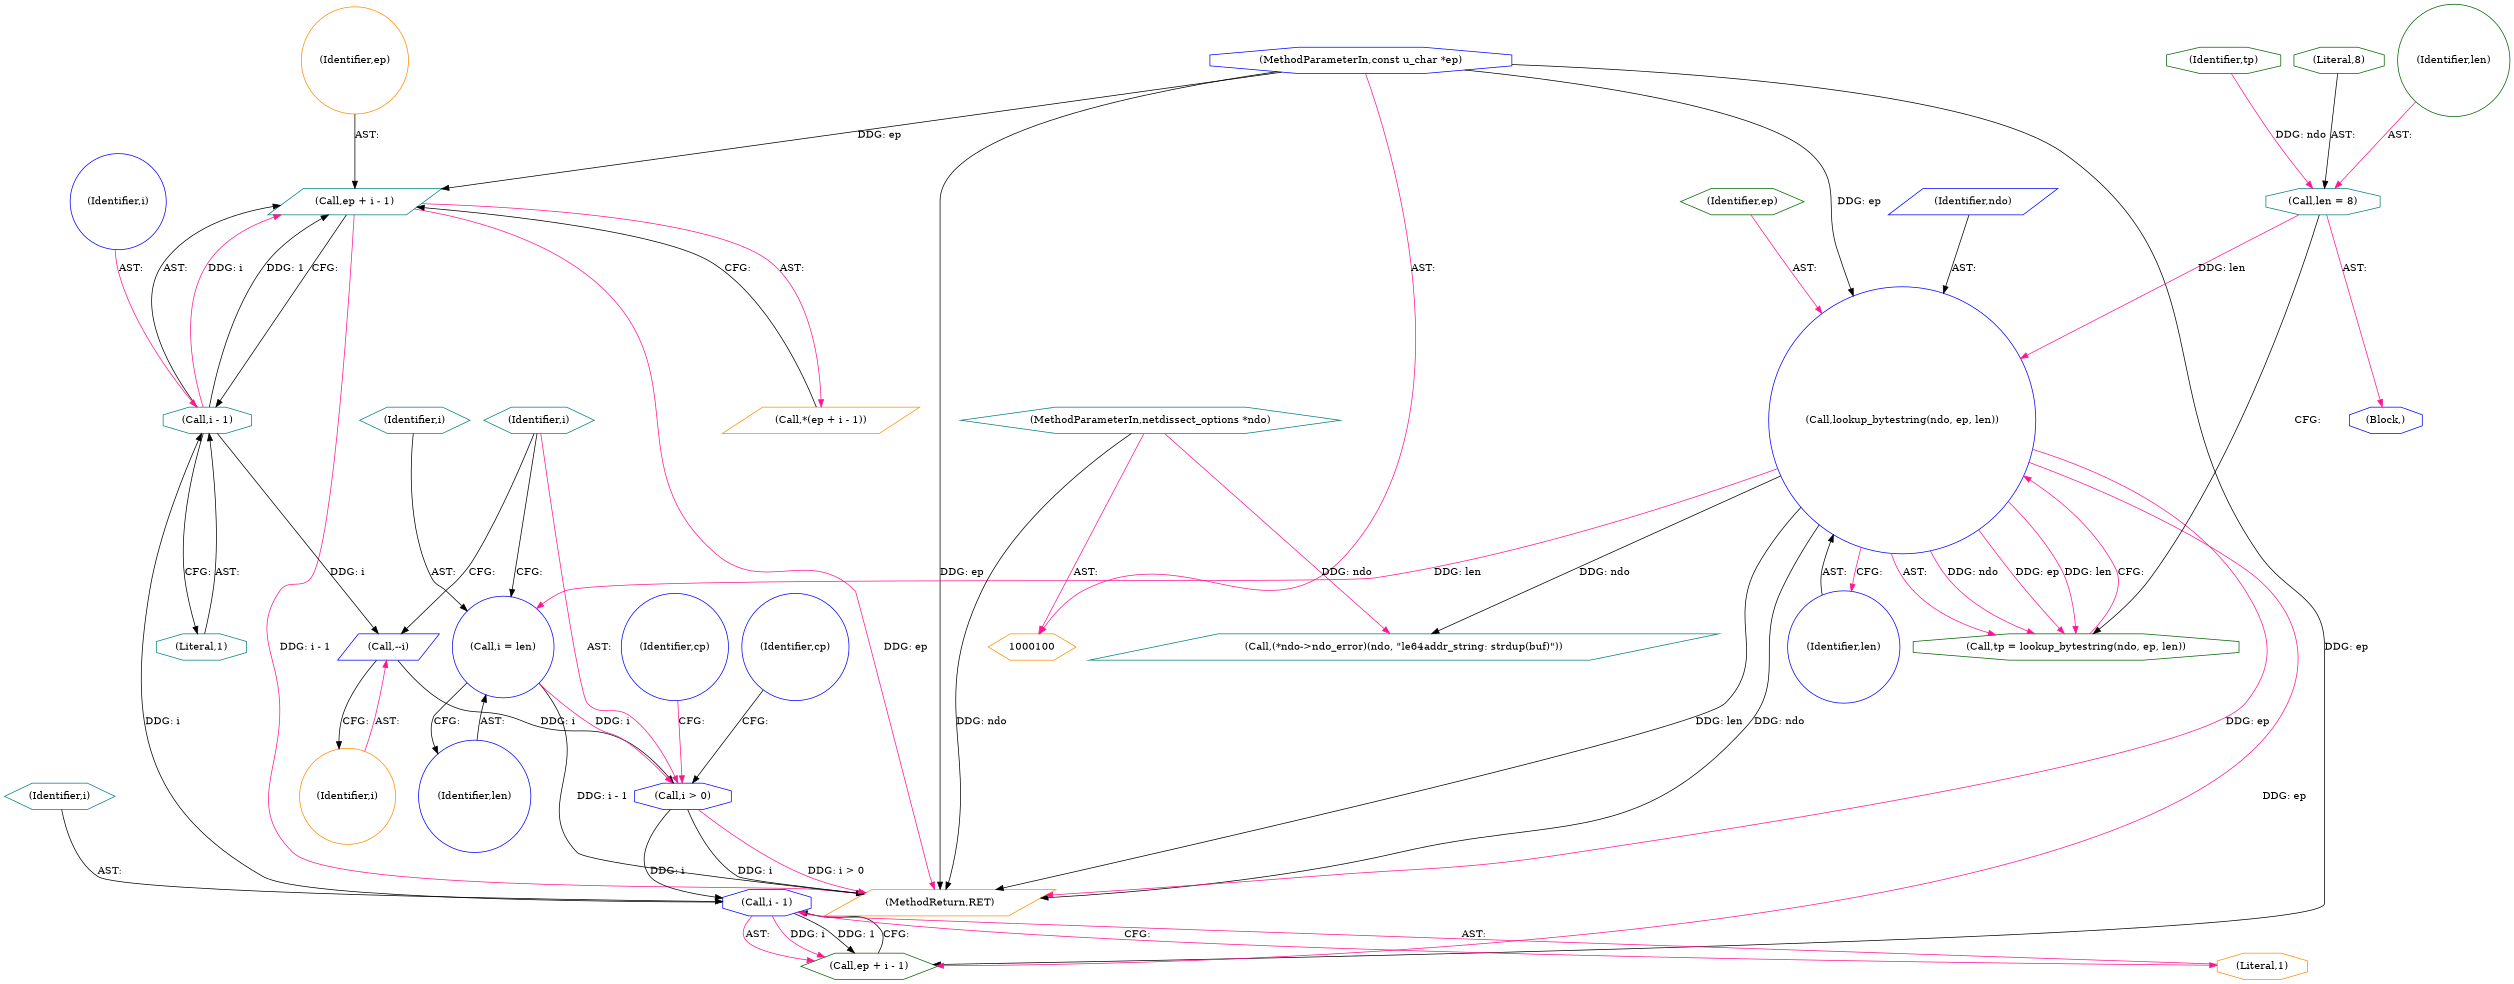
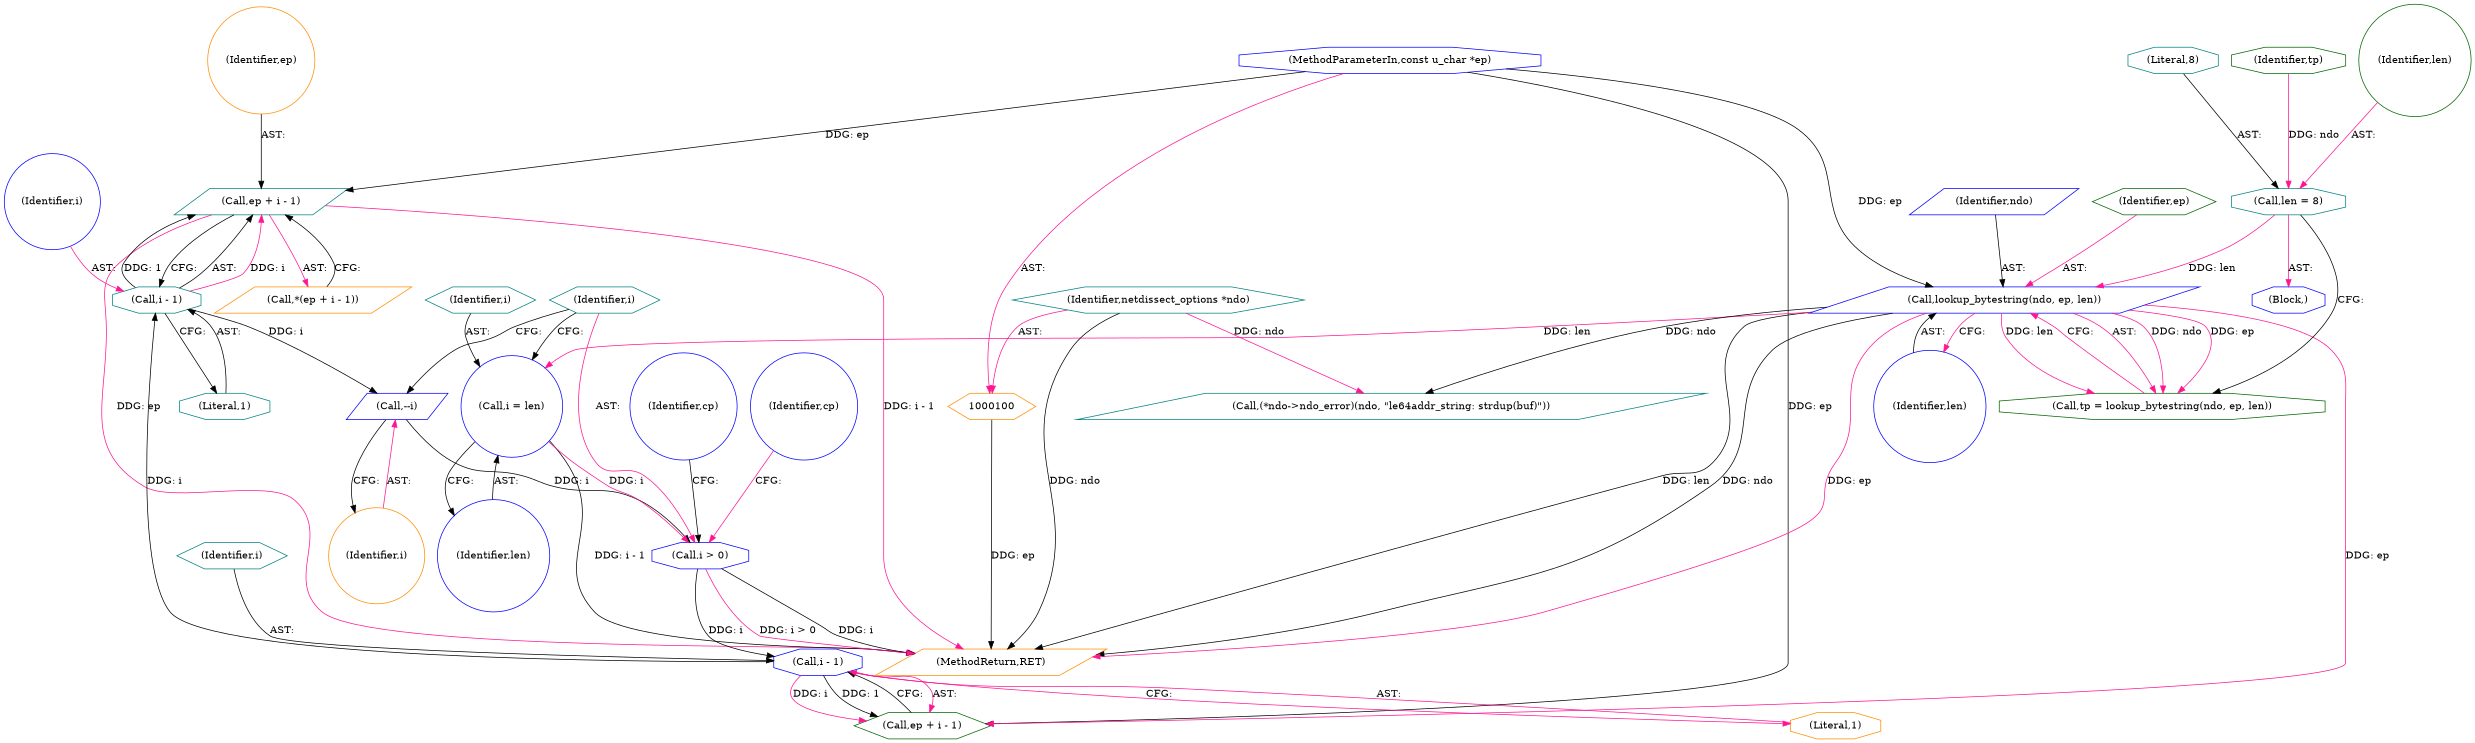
(2339, 60) -> (2173, 60)
(940, 354) -> (991, 531)
(1150, 420) -> (1158, 300)
(1902, 420) -> (2004, 300)
